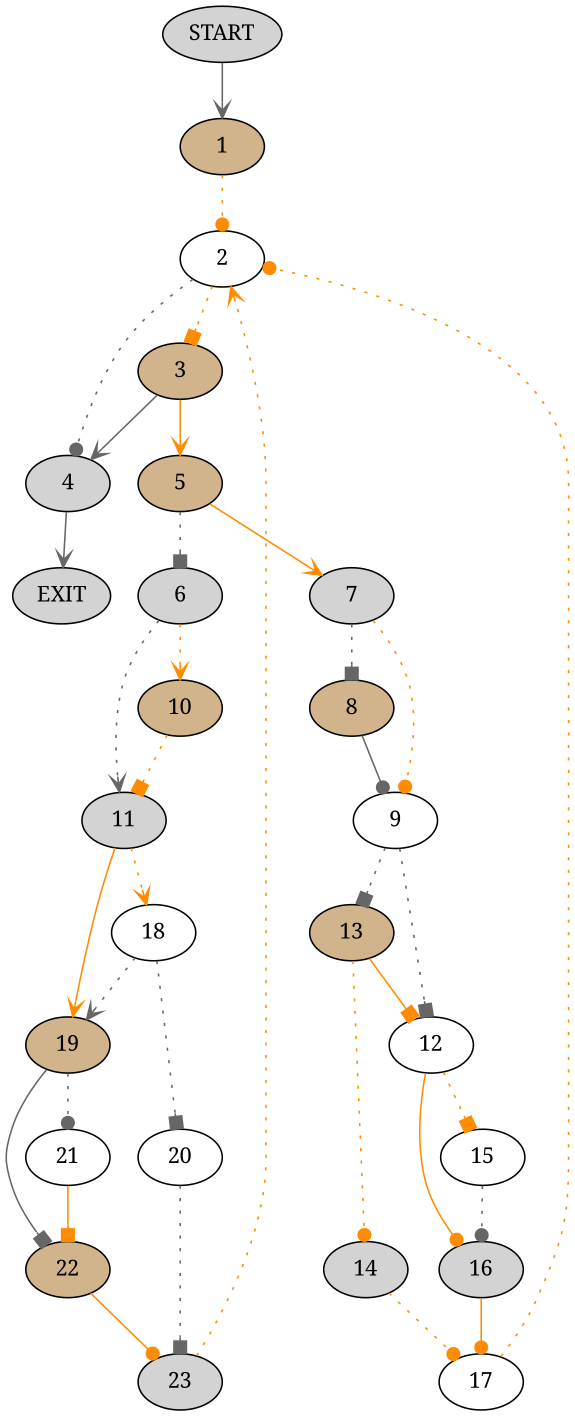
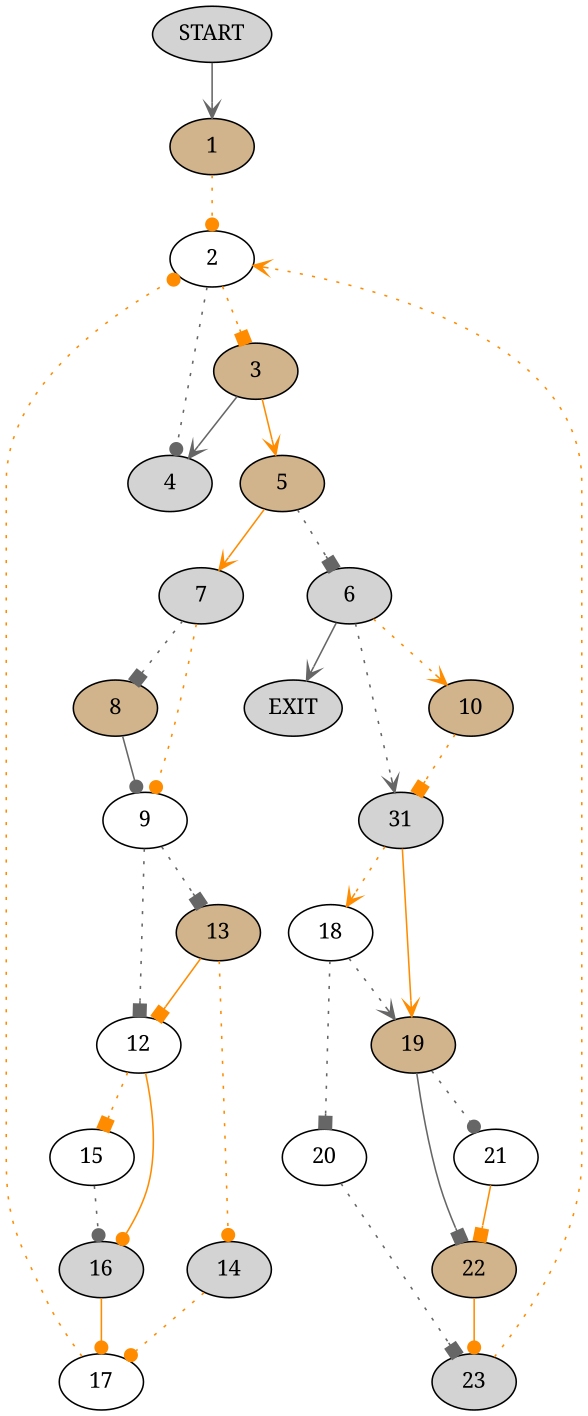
(65, 532) -> (325, 645)
(124, 820) -> (401, 820)
